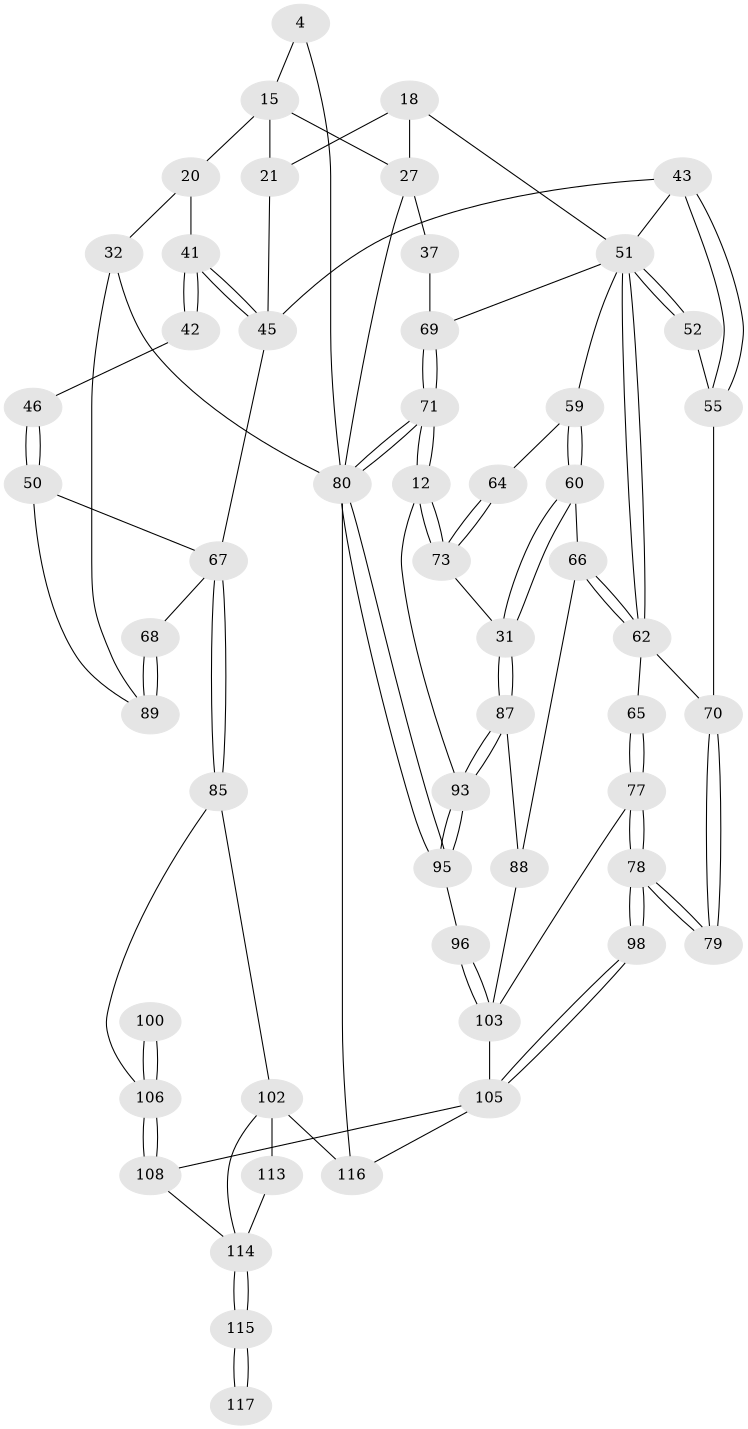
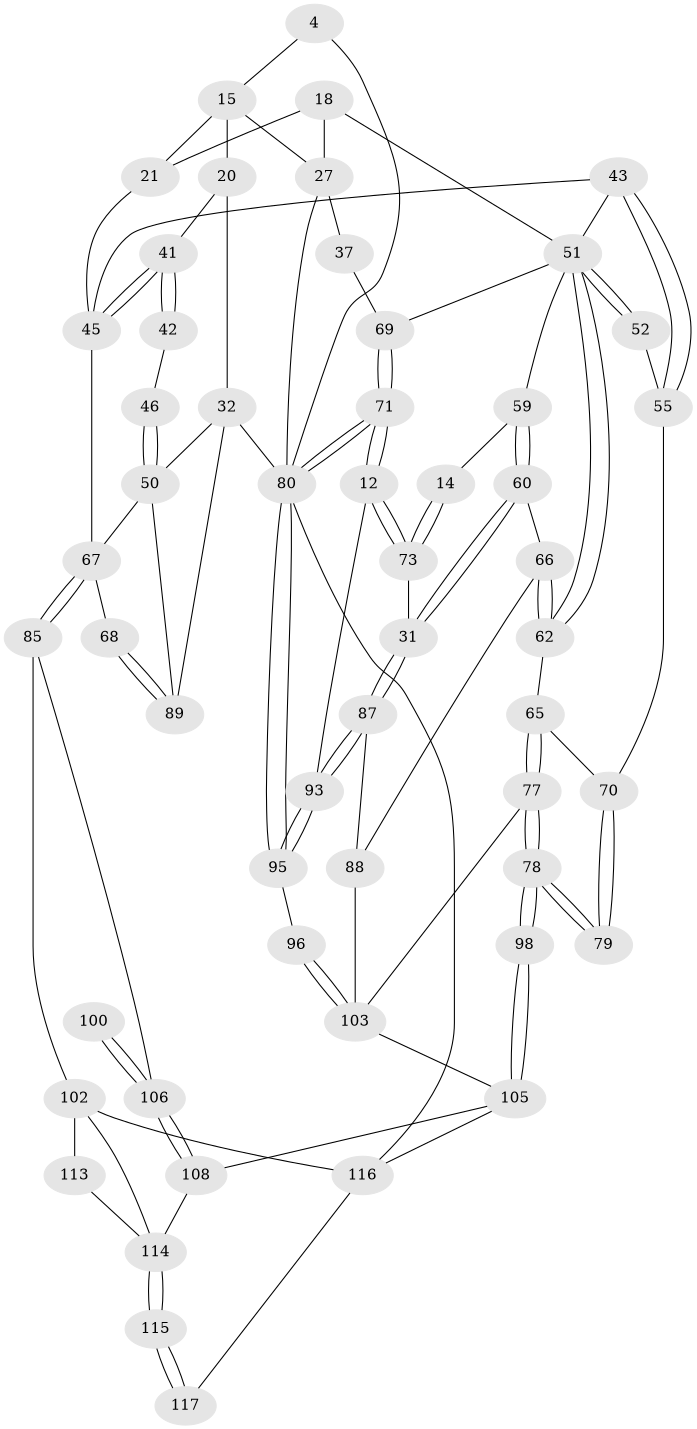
none -> (189, 446)
(498, 484) -> (446, 484)
(678, 676) -> (572, 753)
none -> (274, 1291)
